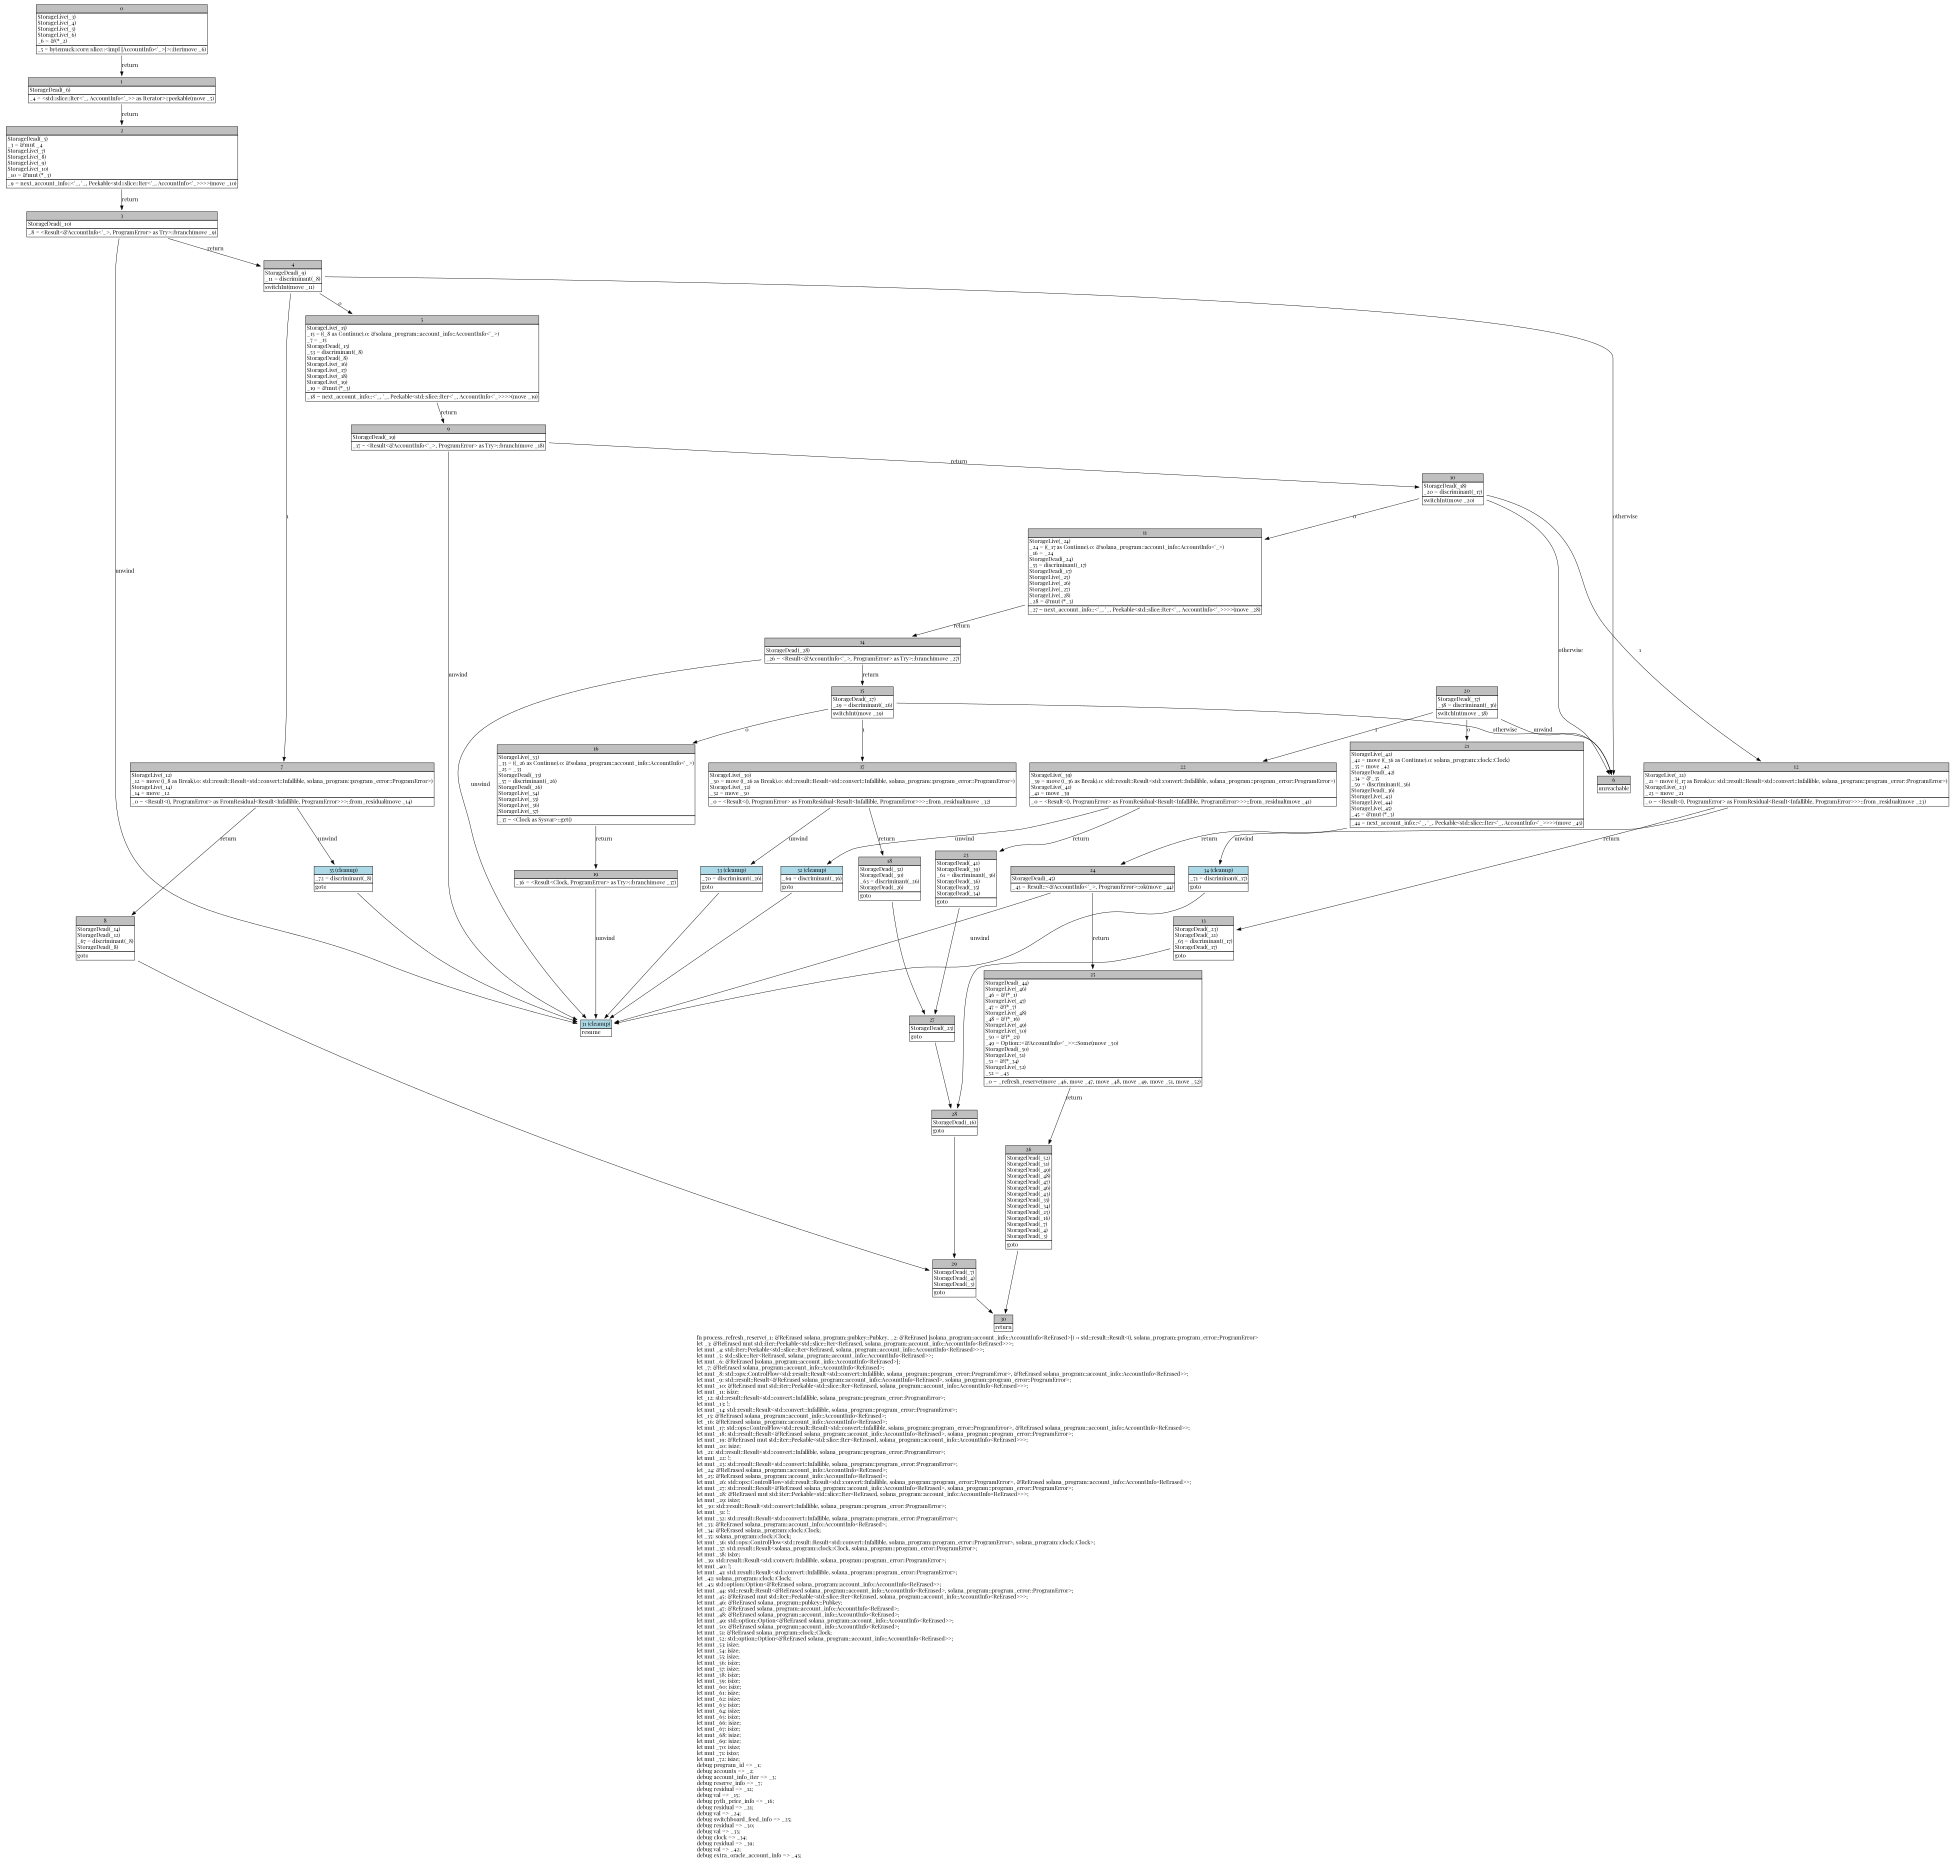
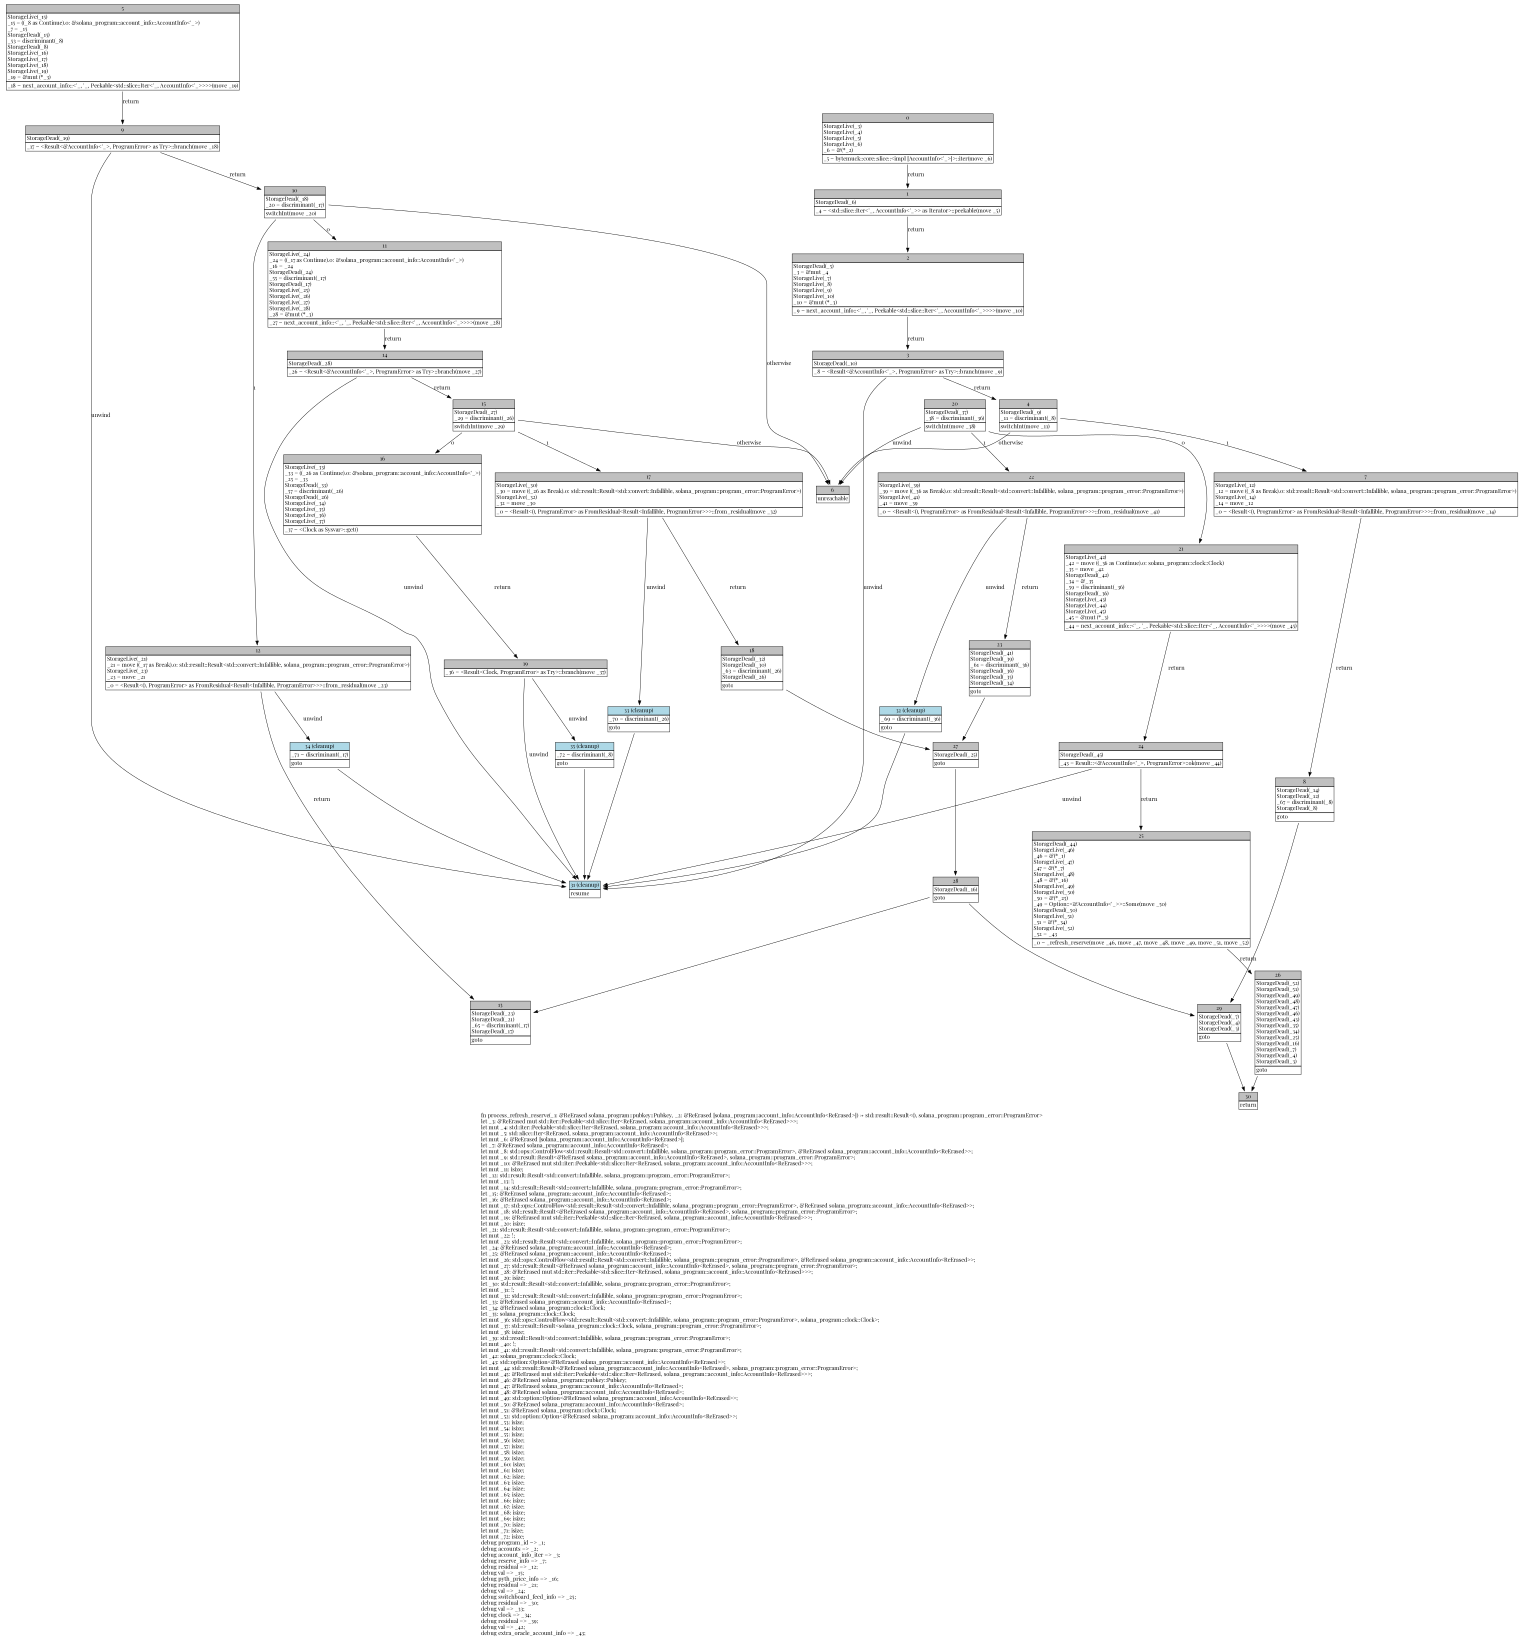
(334, 303) -> none
(315, 834) -> (553, 708)
(1005, 964) -> (734, 954)
